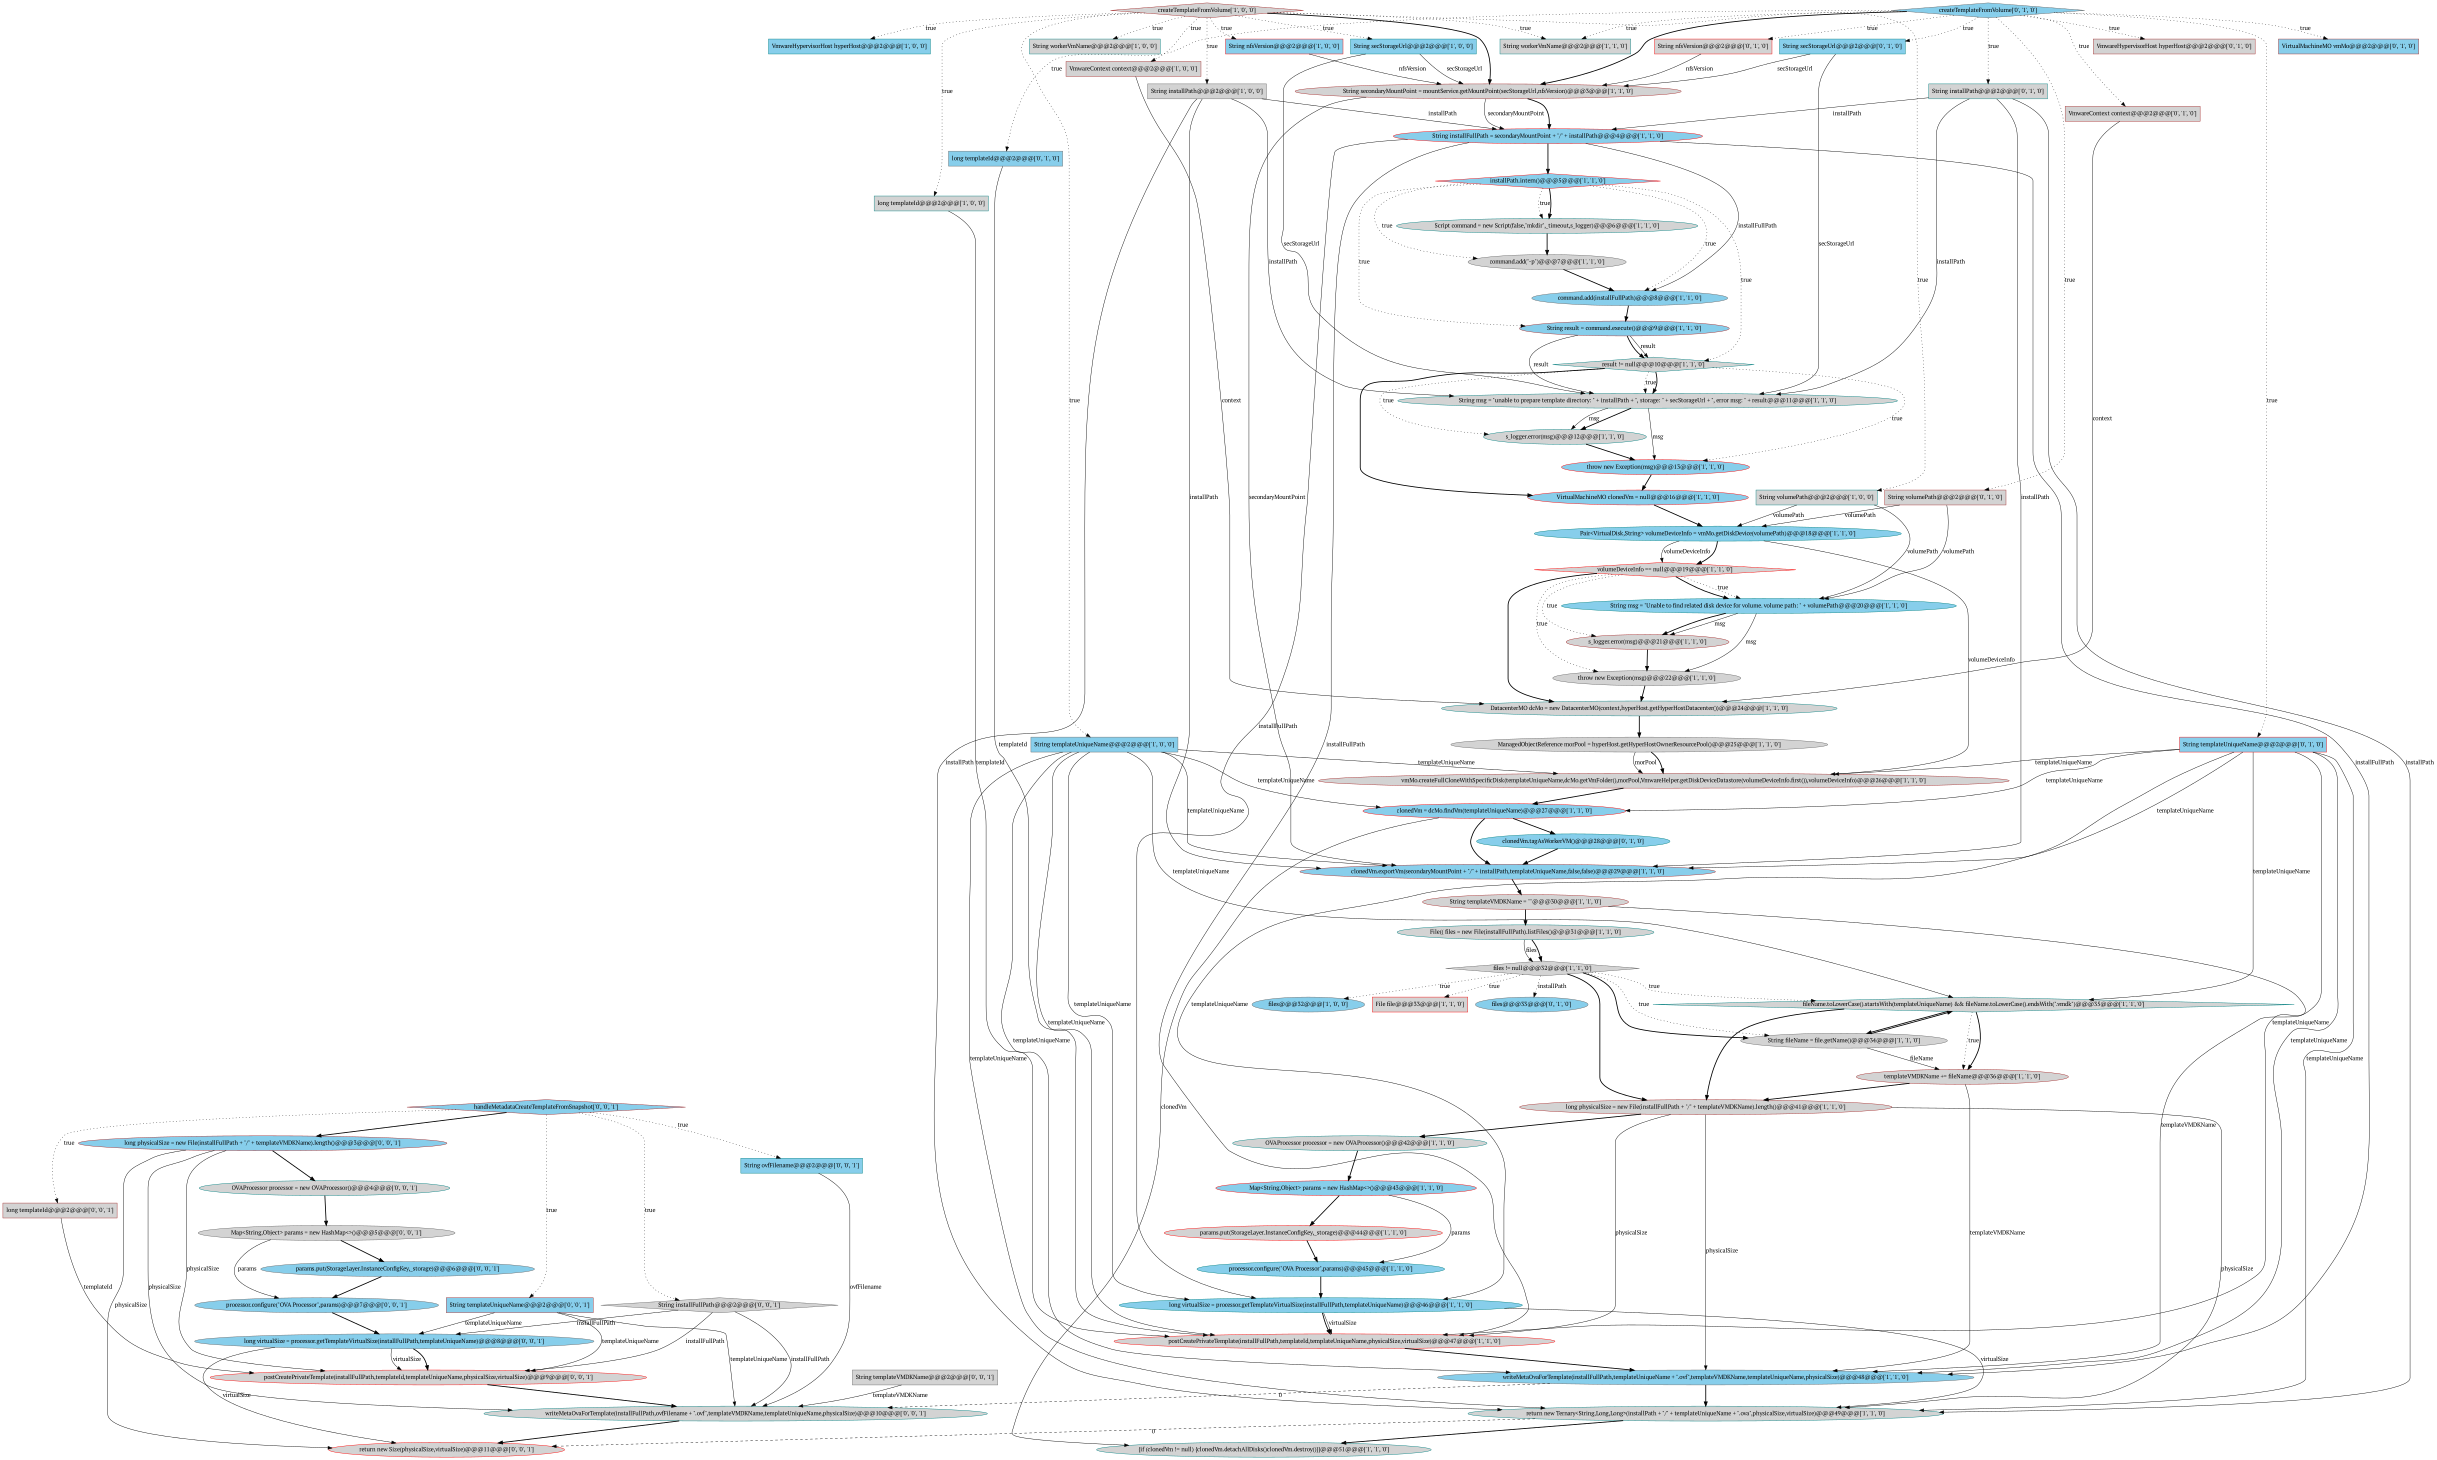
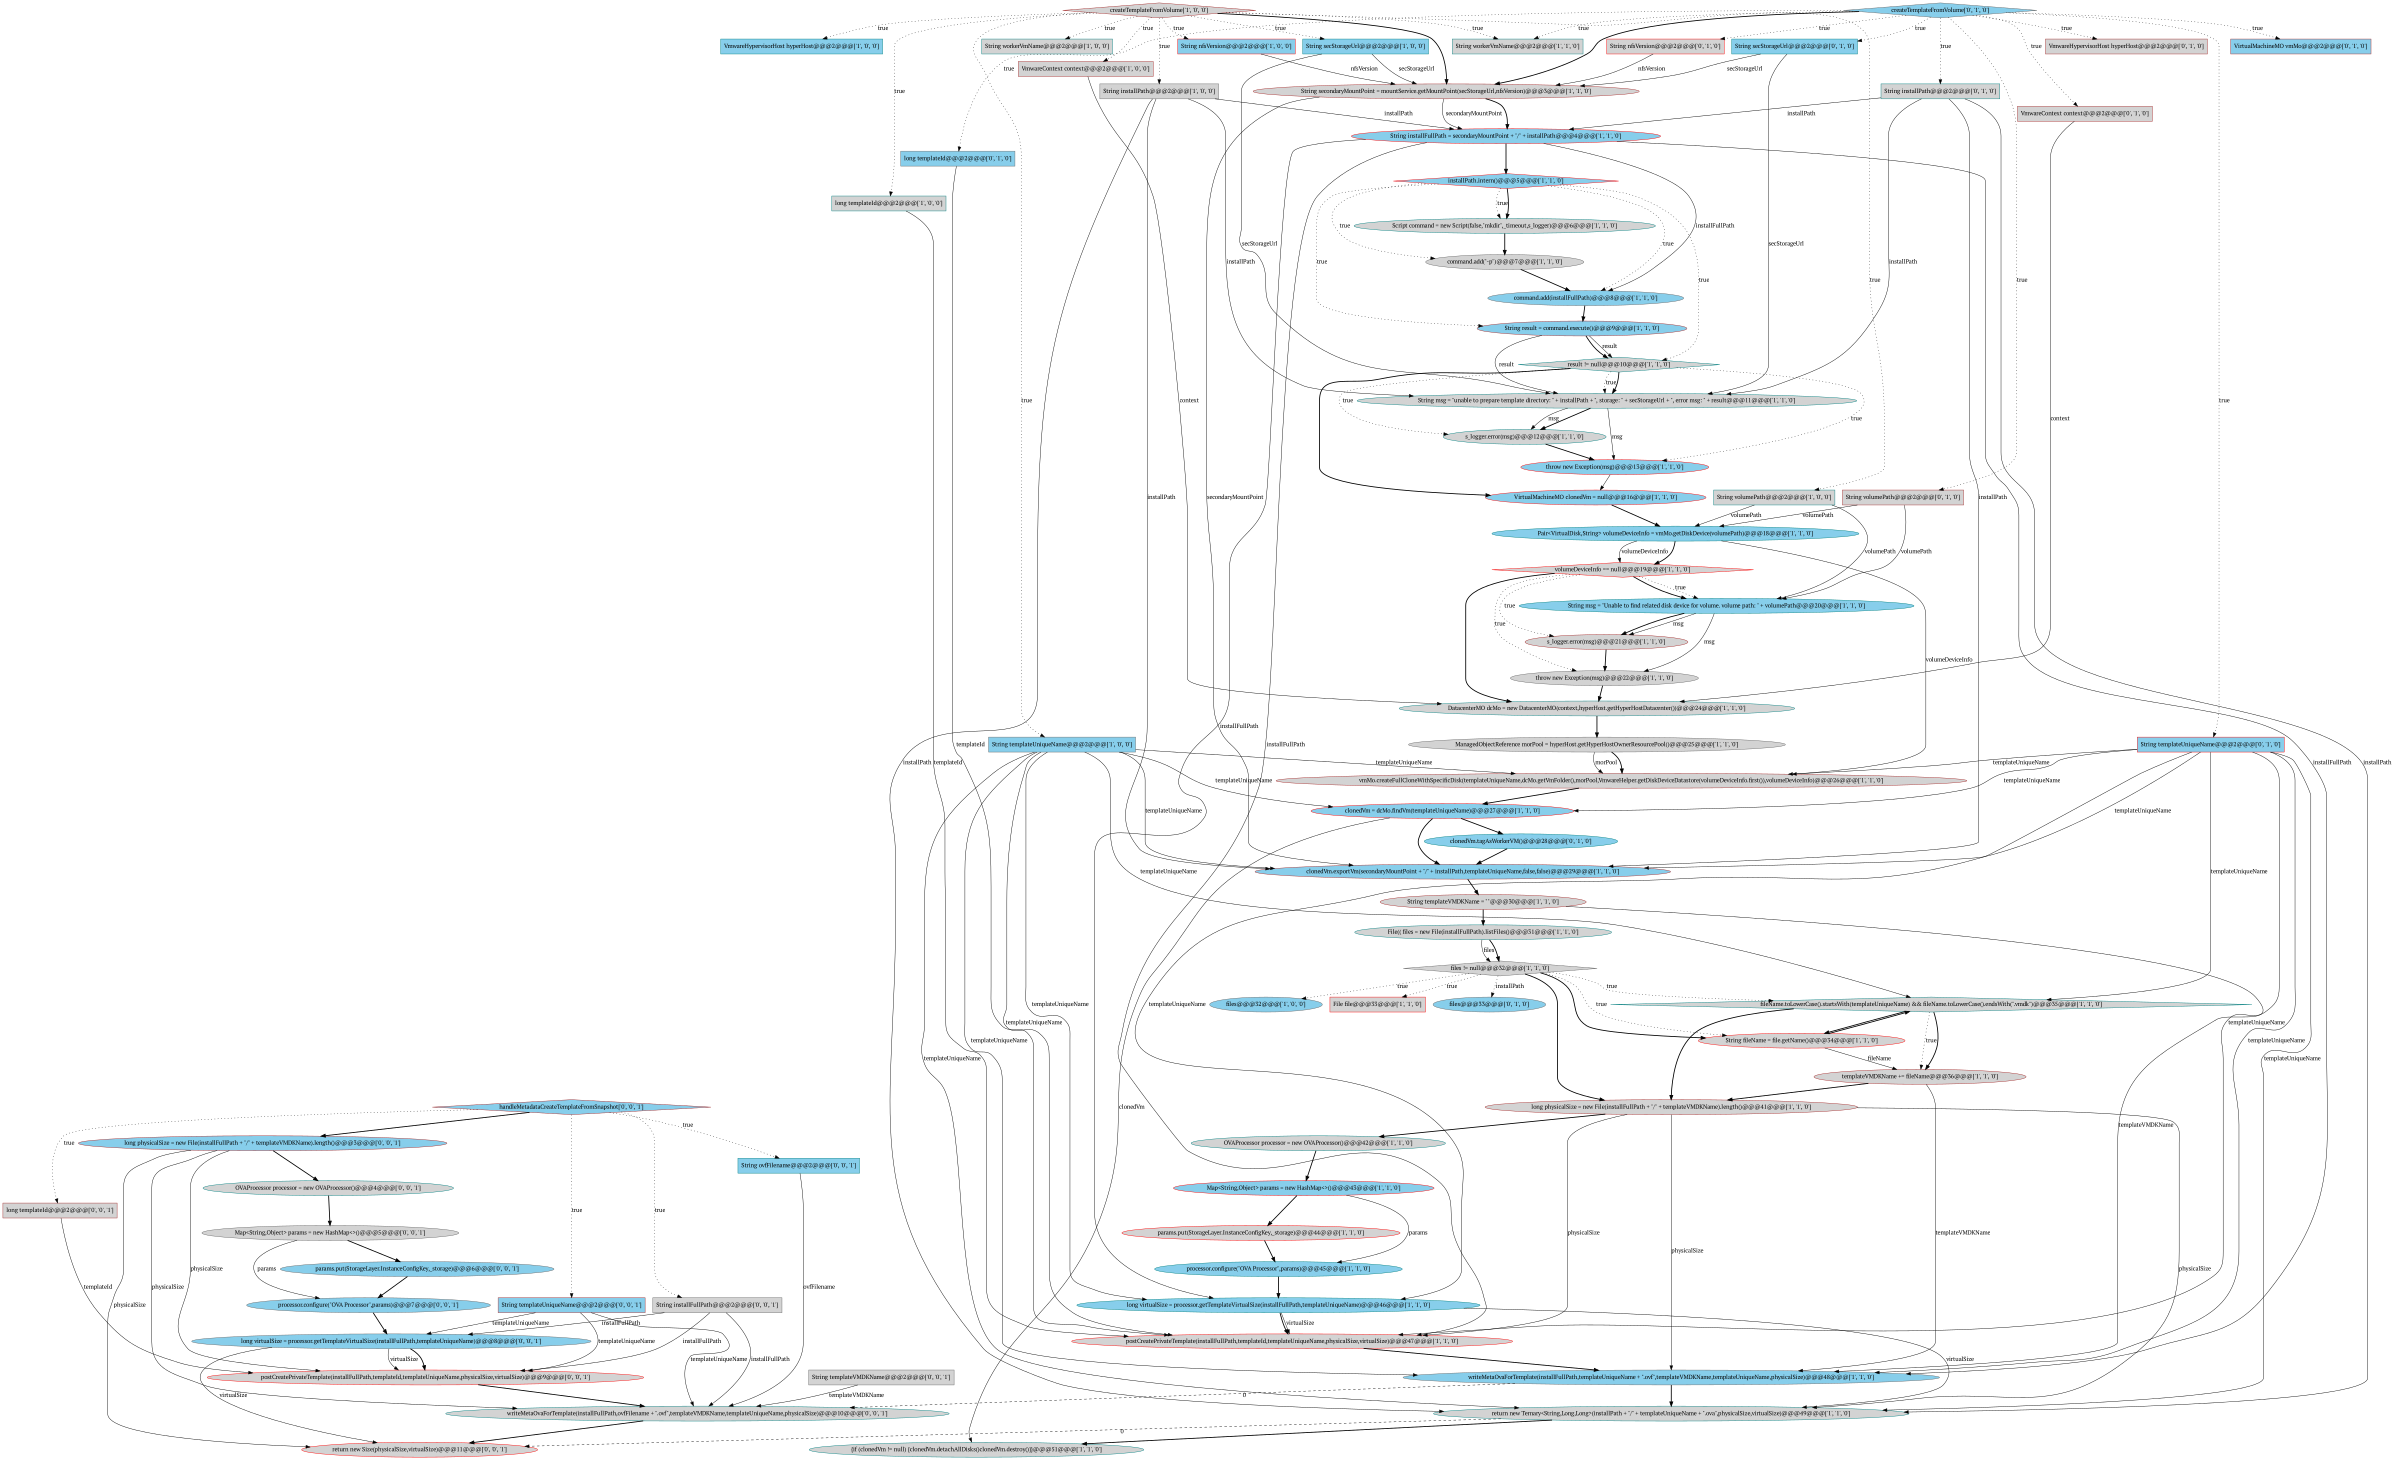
(1648, 481) -> (1606, 481)
(1844, 1041) -> (1802, 1041)
(719, 1305) -> (717, 1305)
